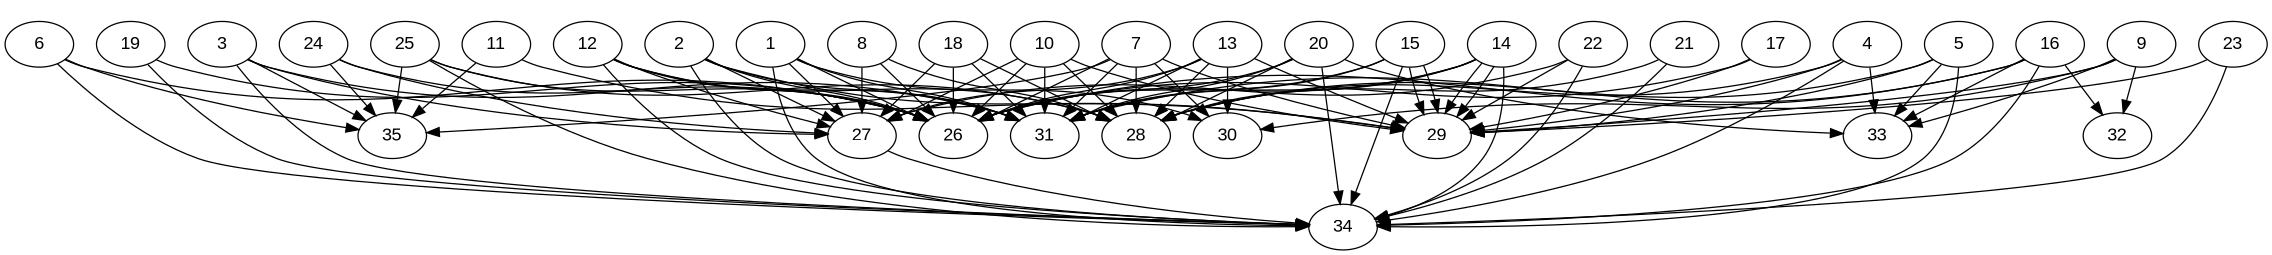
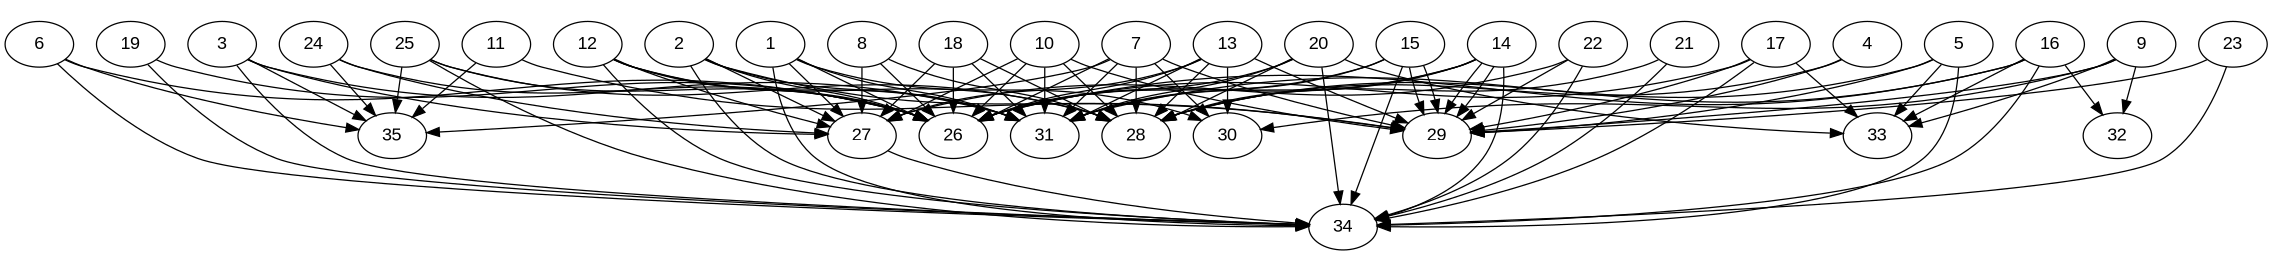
(1872, 84) -> (1814, 79)
(1627, 168) -> (1582, 165)
